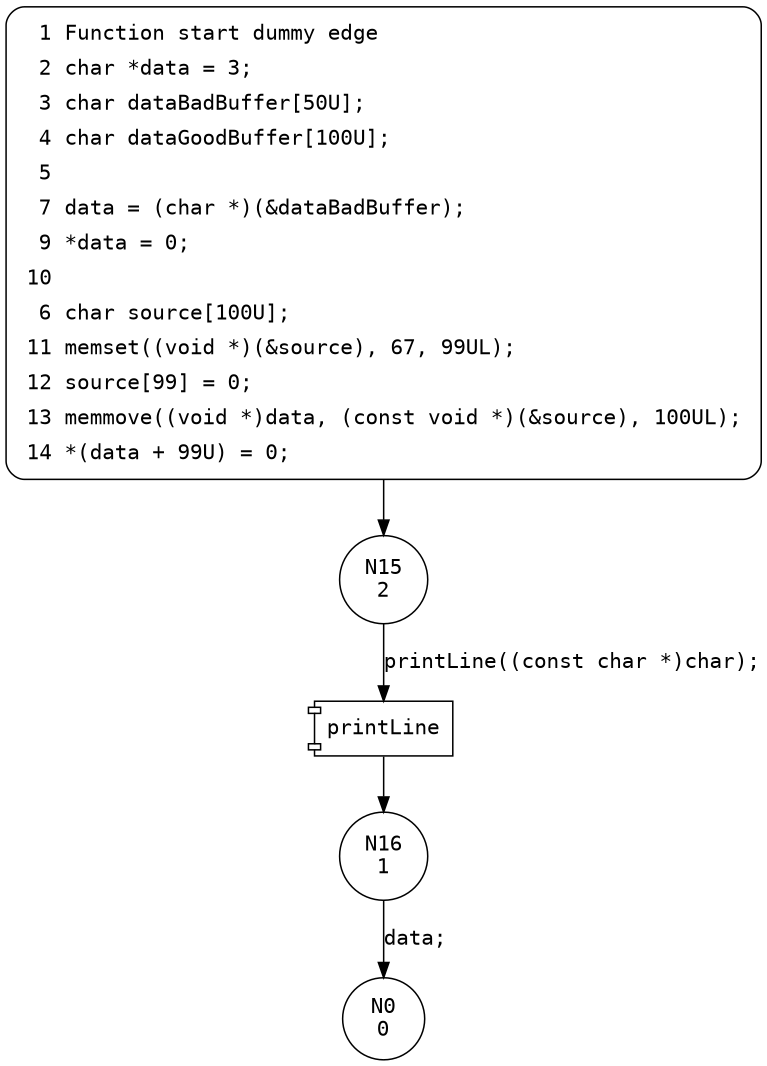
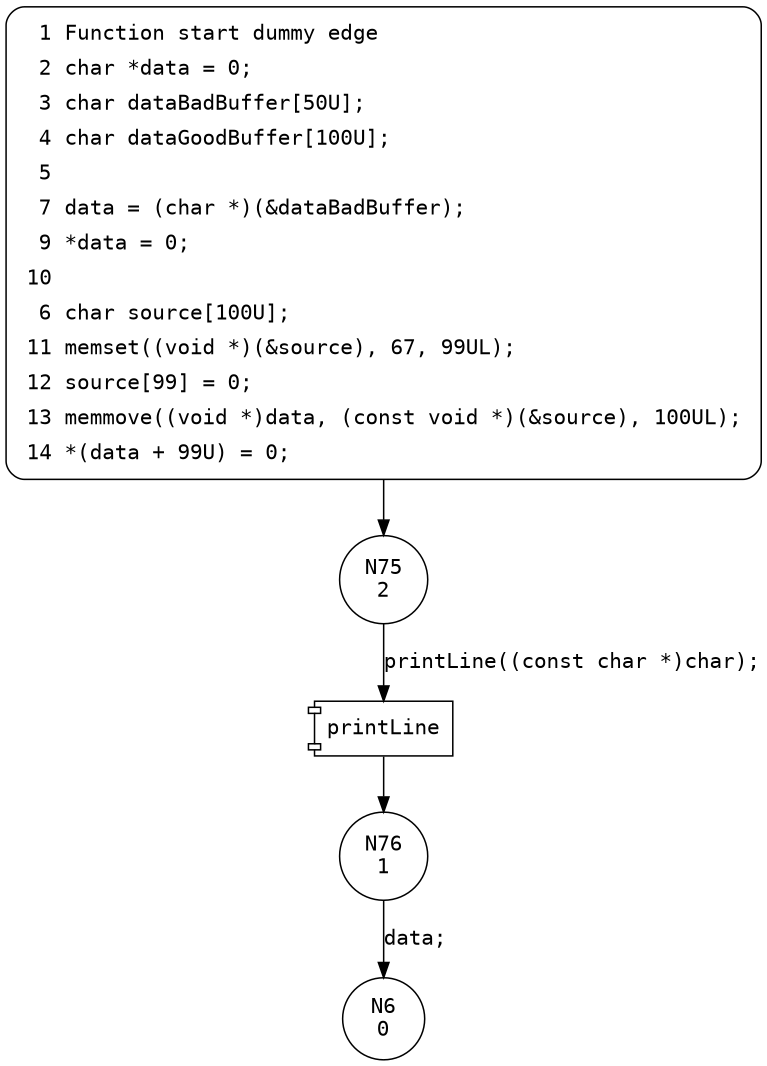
(159, 68) -> (159, 68)
(384, 580) -> (384, 580)
(384, 856) -> (384, 856)
(384, 1019) -> (384, 1019)
